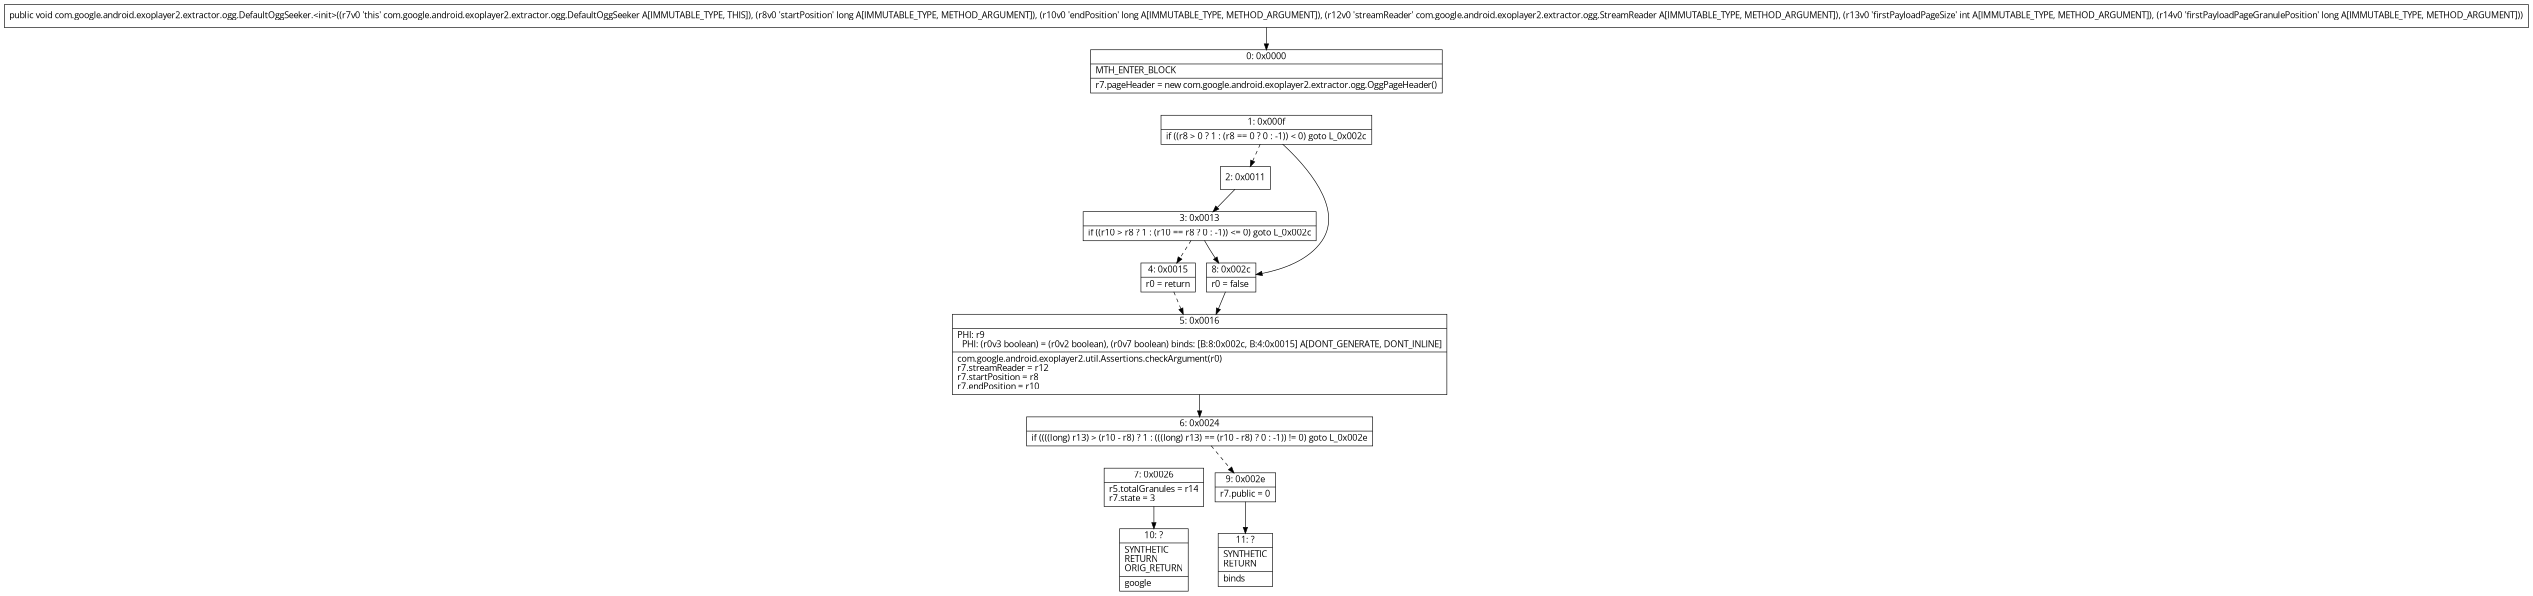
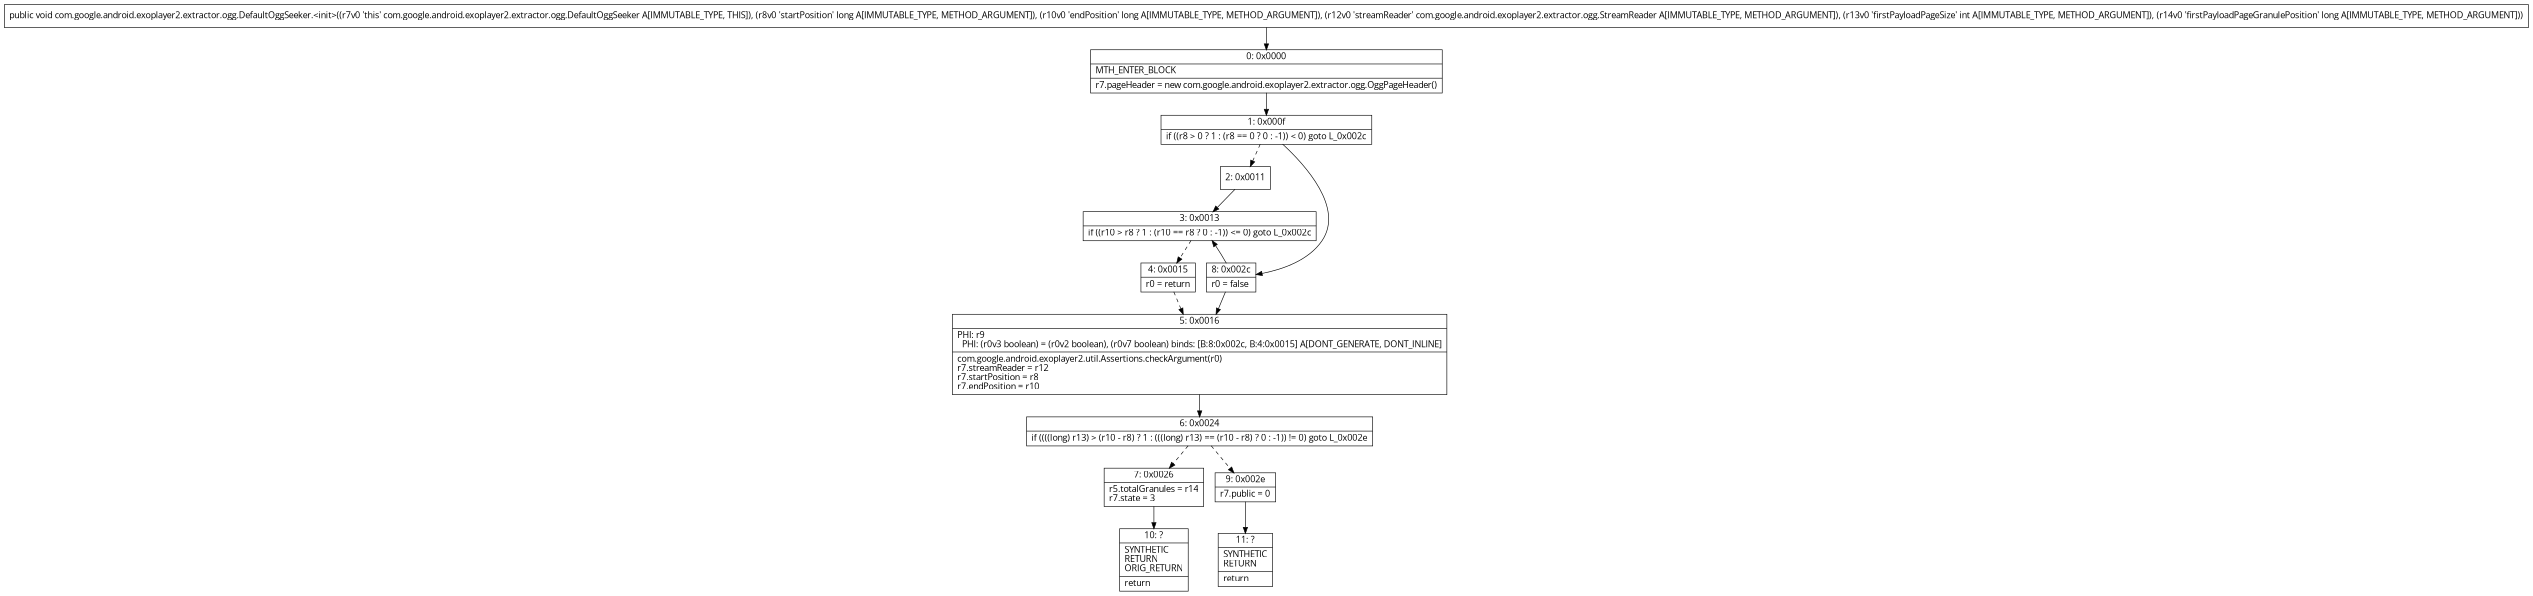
none -> (1266, 101)
(1210, 249) -> (1221, 254)
none -> (1181, 455)
(1234, 579) -> (1236, 579)
(1138, 583) -> (1138, 583)
